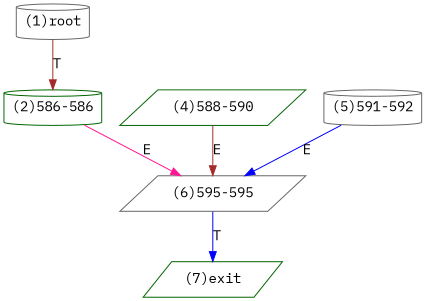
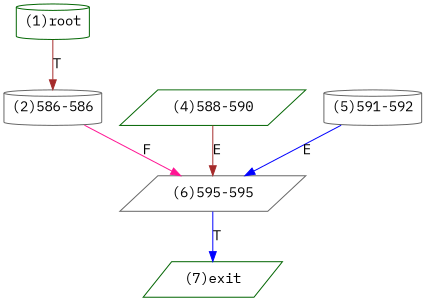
(53, 22) -> (53, 22)
(53, 108) -> (53, 108)
(147, 151) -> (147, 151)
